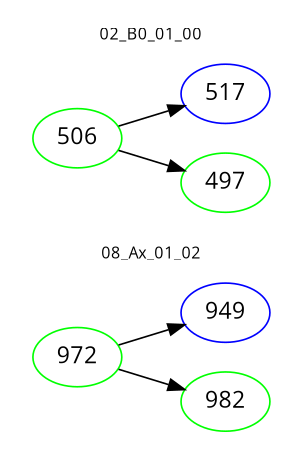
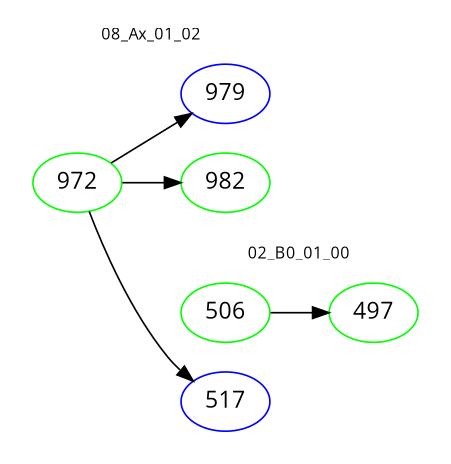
(144, 118) -> (127, 295)
(225, 313) -> (225, 94)
